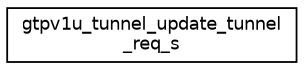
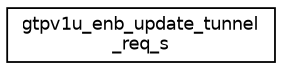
(152, 35) -> (141, 35)
